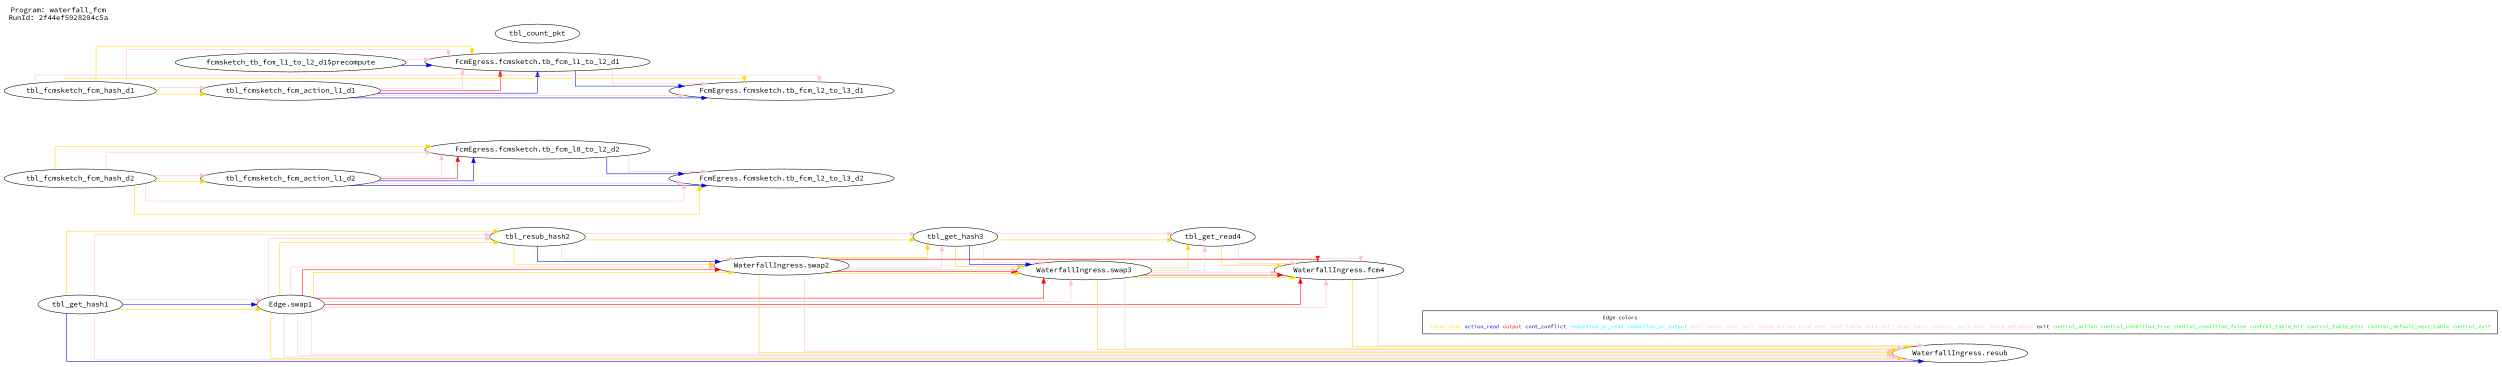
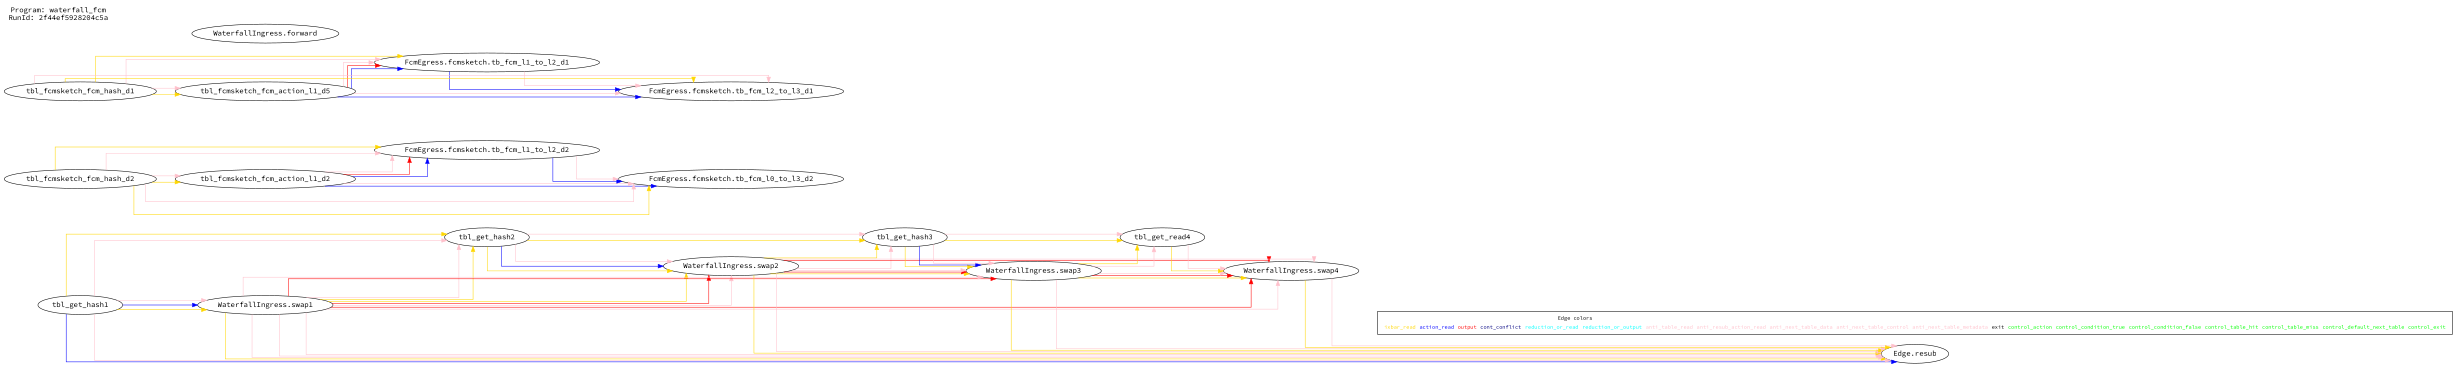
none -> (265, 34)
(537, 34) -> none
(291, 62) -> none
(291, 91) -> (265, 91)
(537, 150) -> (487, 150)
(782, 178) -> (731, 179)
(537, 237) -> (487, 237)
(1339, 270) -> (1291, 271)
(291, 304) -> (265, 305)
(1960, 353) -> (1915, 354)
